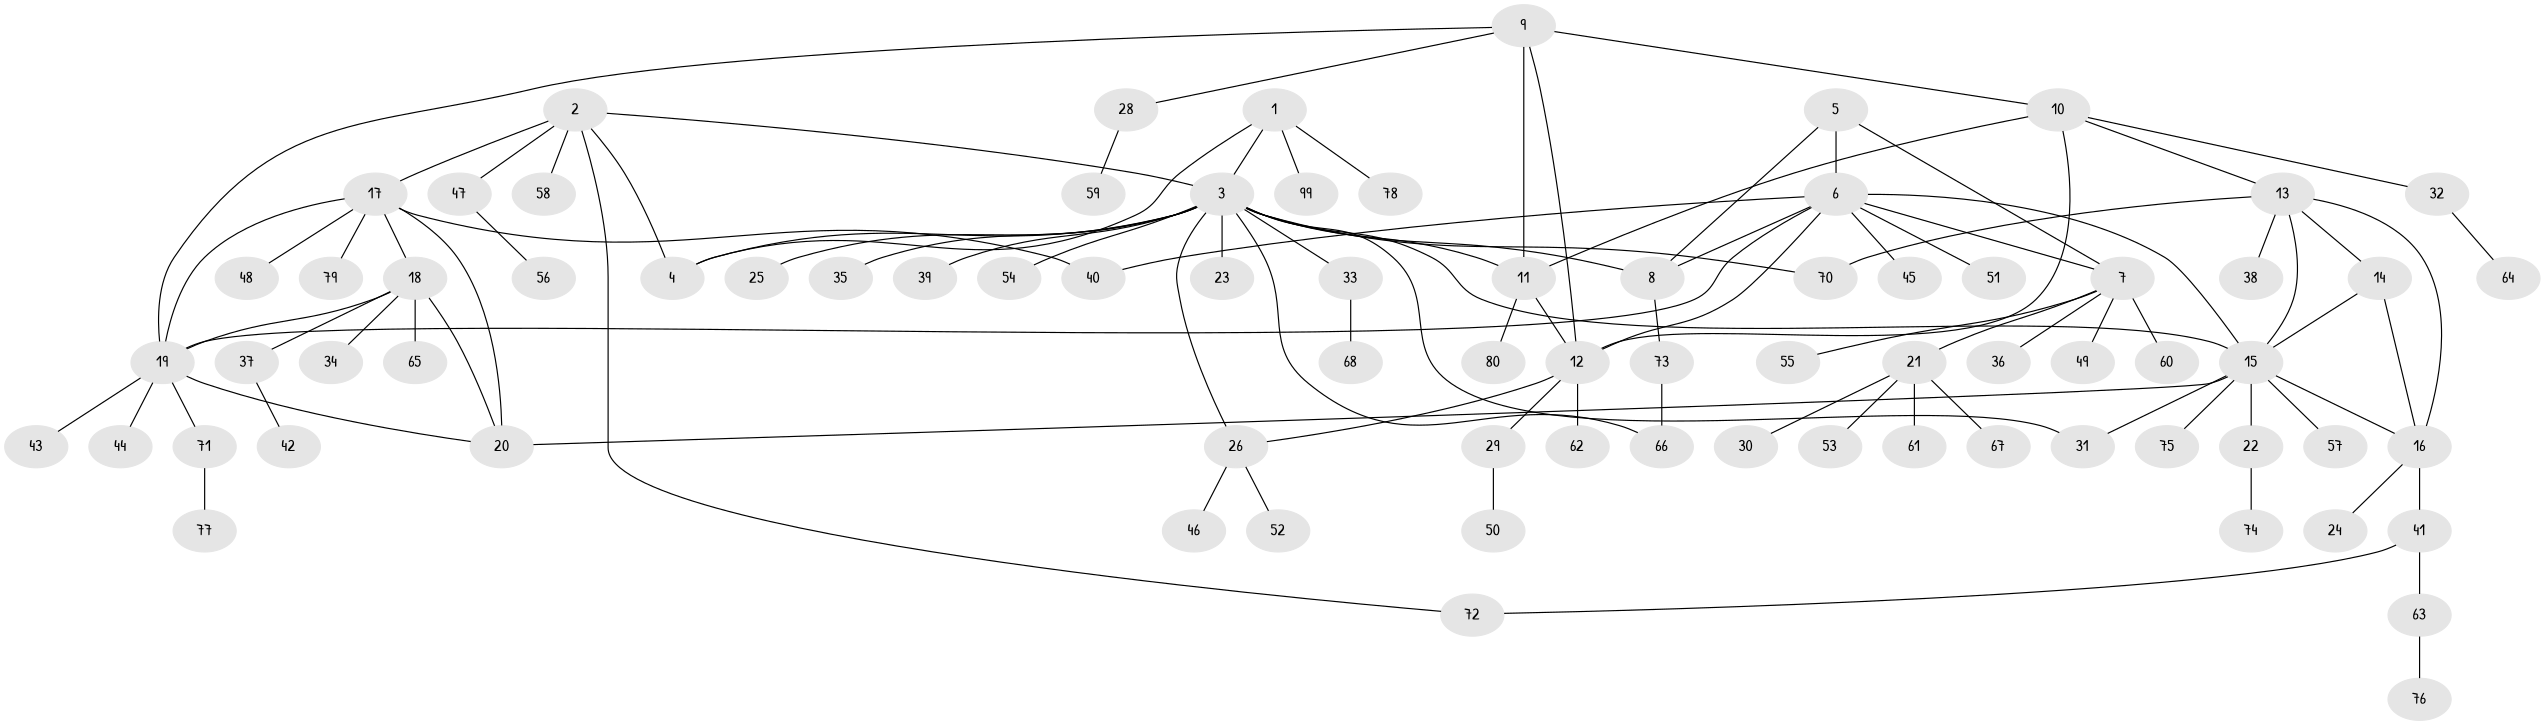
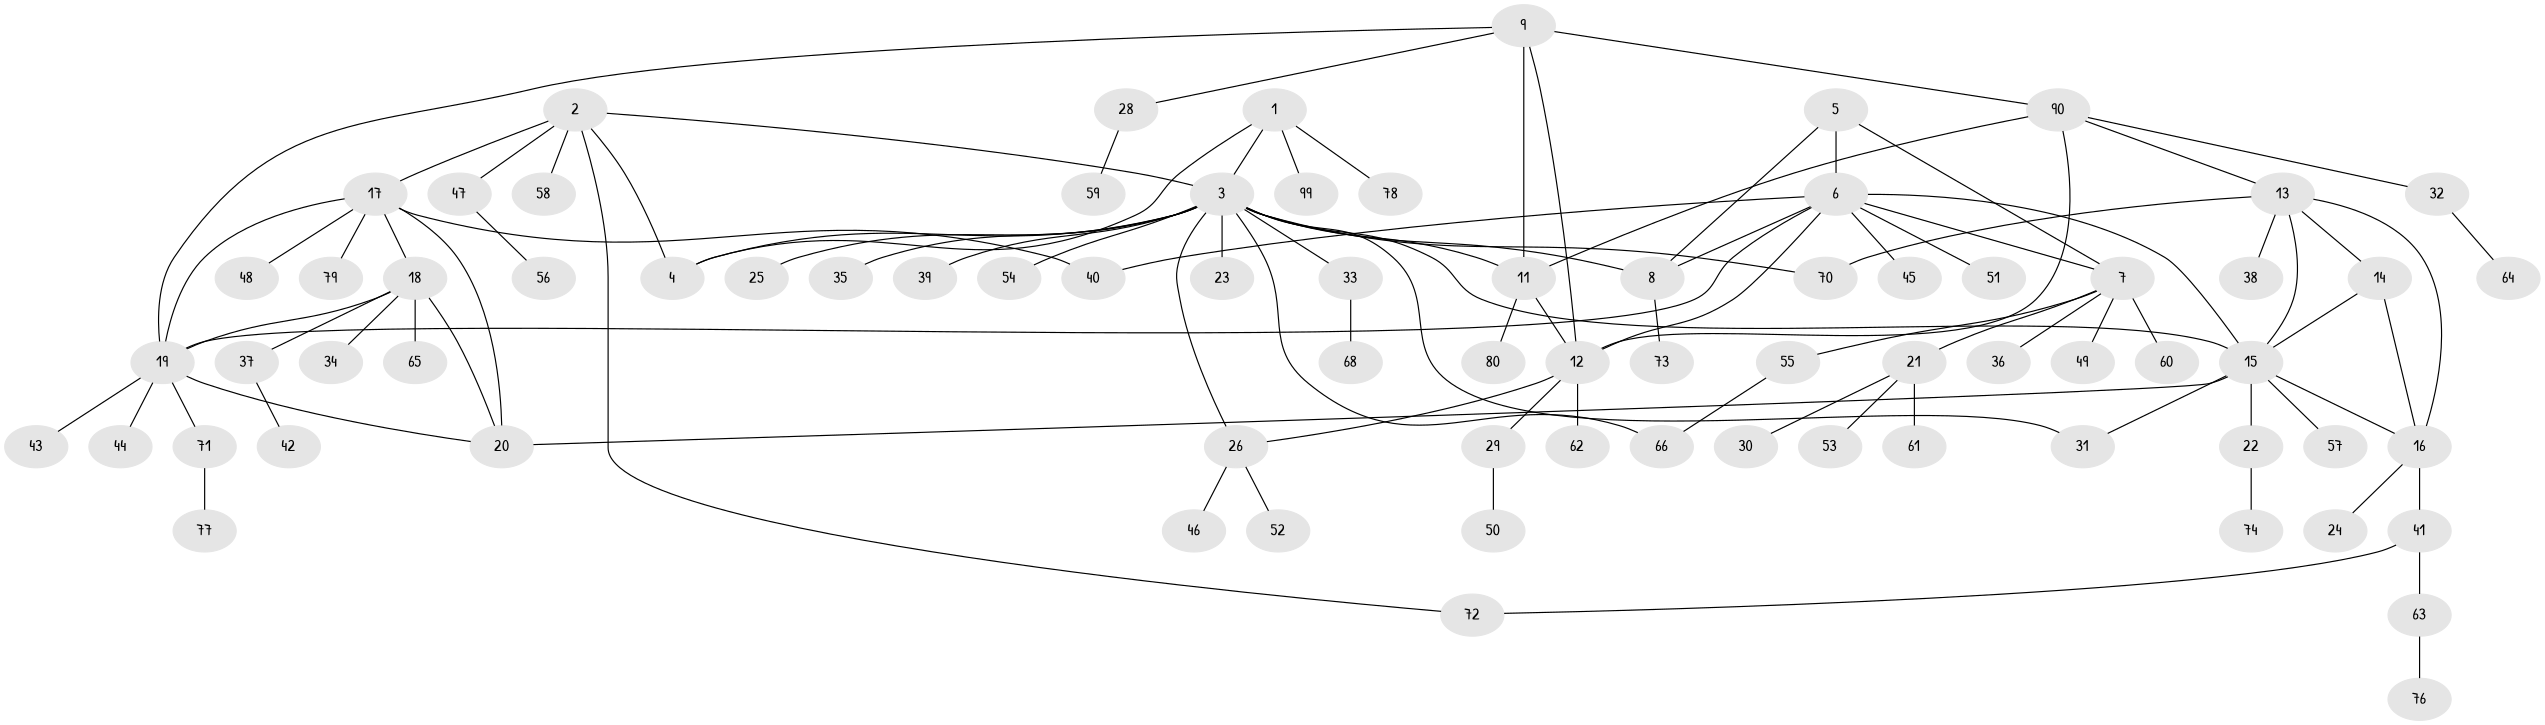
(2058, 110) -> (2058, 110)
(1662, 401) -> (1737, 397)
(1999, 447) -> none
(2167, 447) -> none
